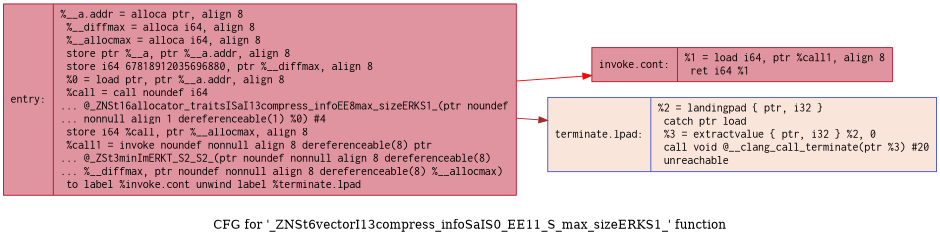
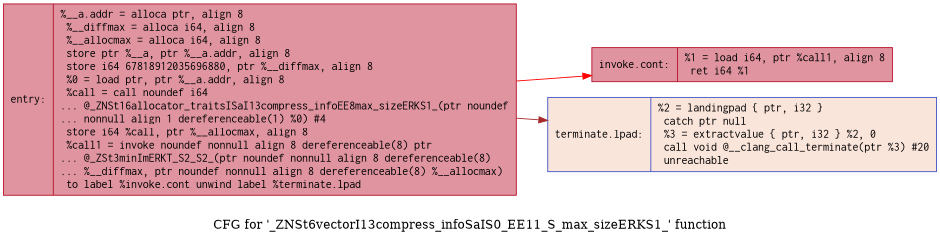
(702, 121) -> (702, 121)
